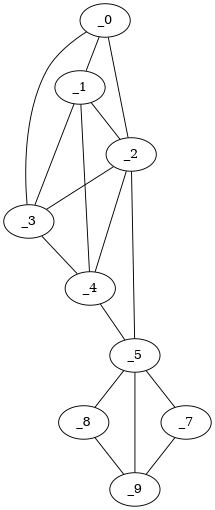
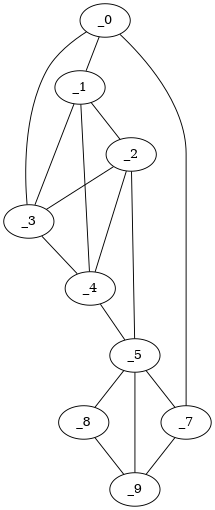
(118, 87) -> (186, 210)
